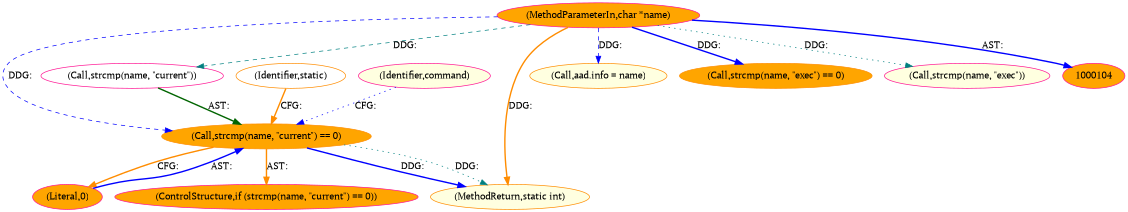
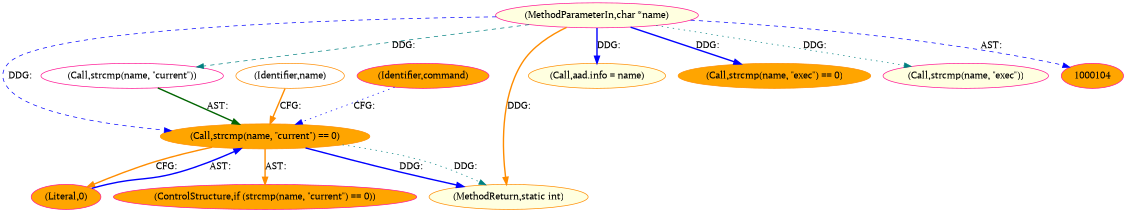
(598, 15) -> (597, 15)
(879, 36) -> (878, 36)
(598, 42) -> (597, 42)
(291, 76) -> (290, 76)
(424, 76) -> (423, 76)
